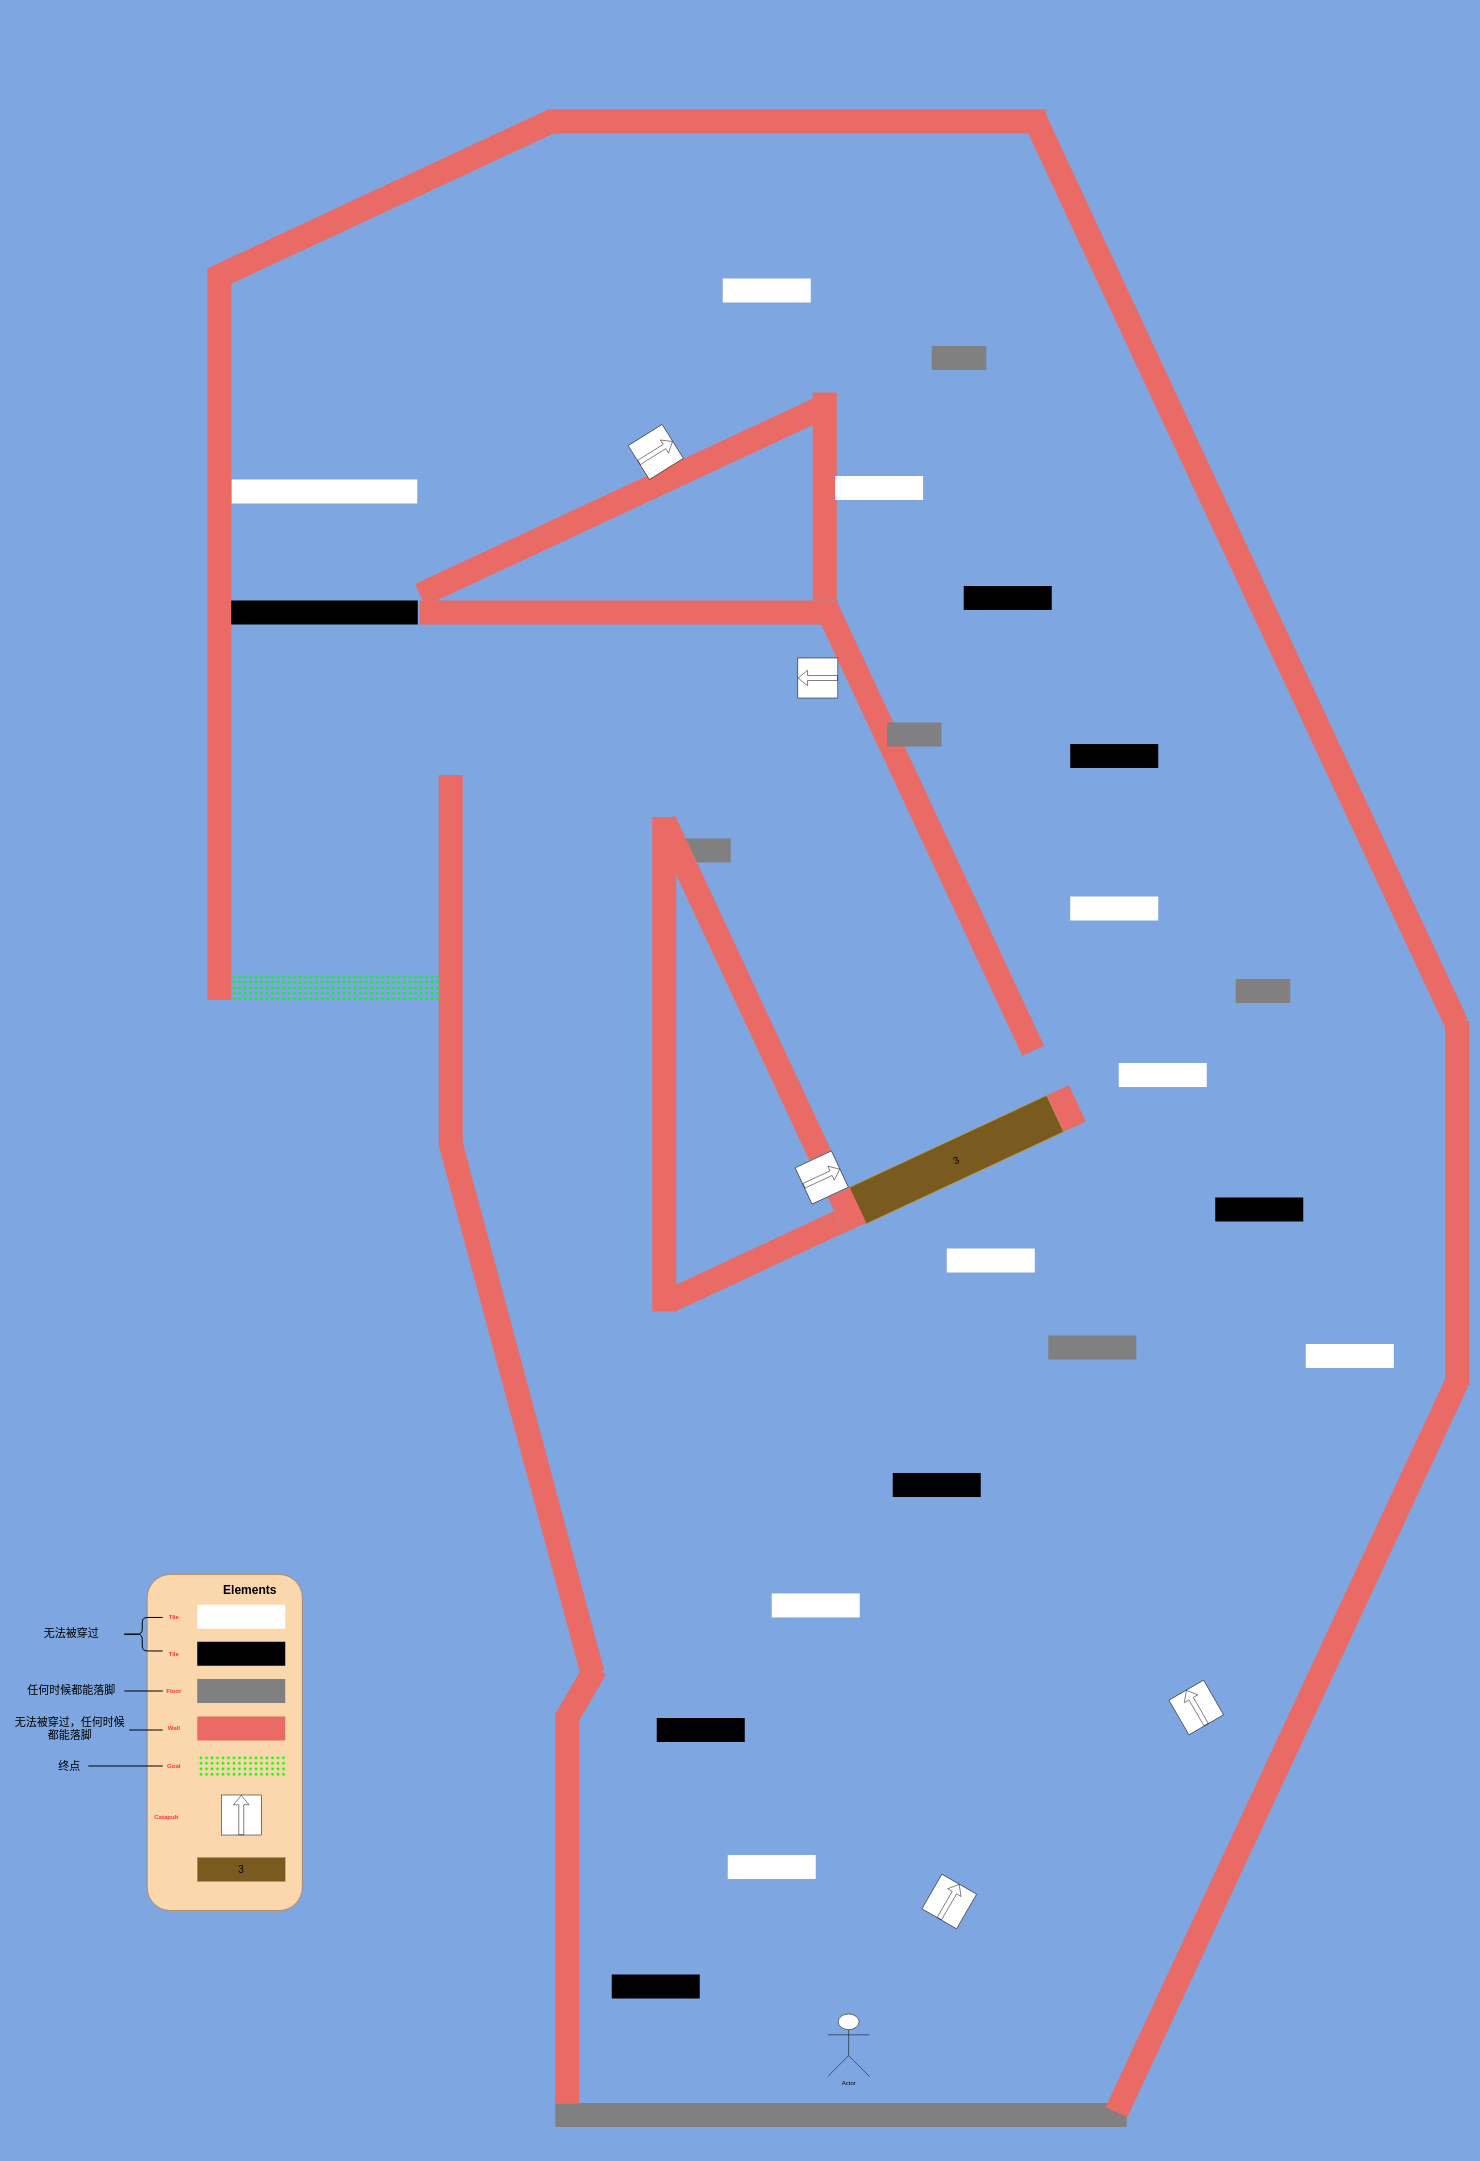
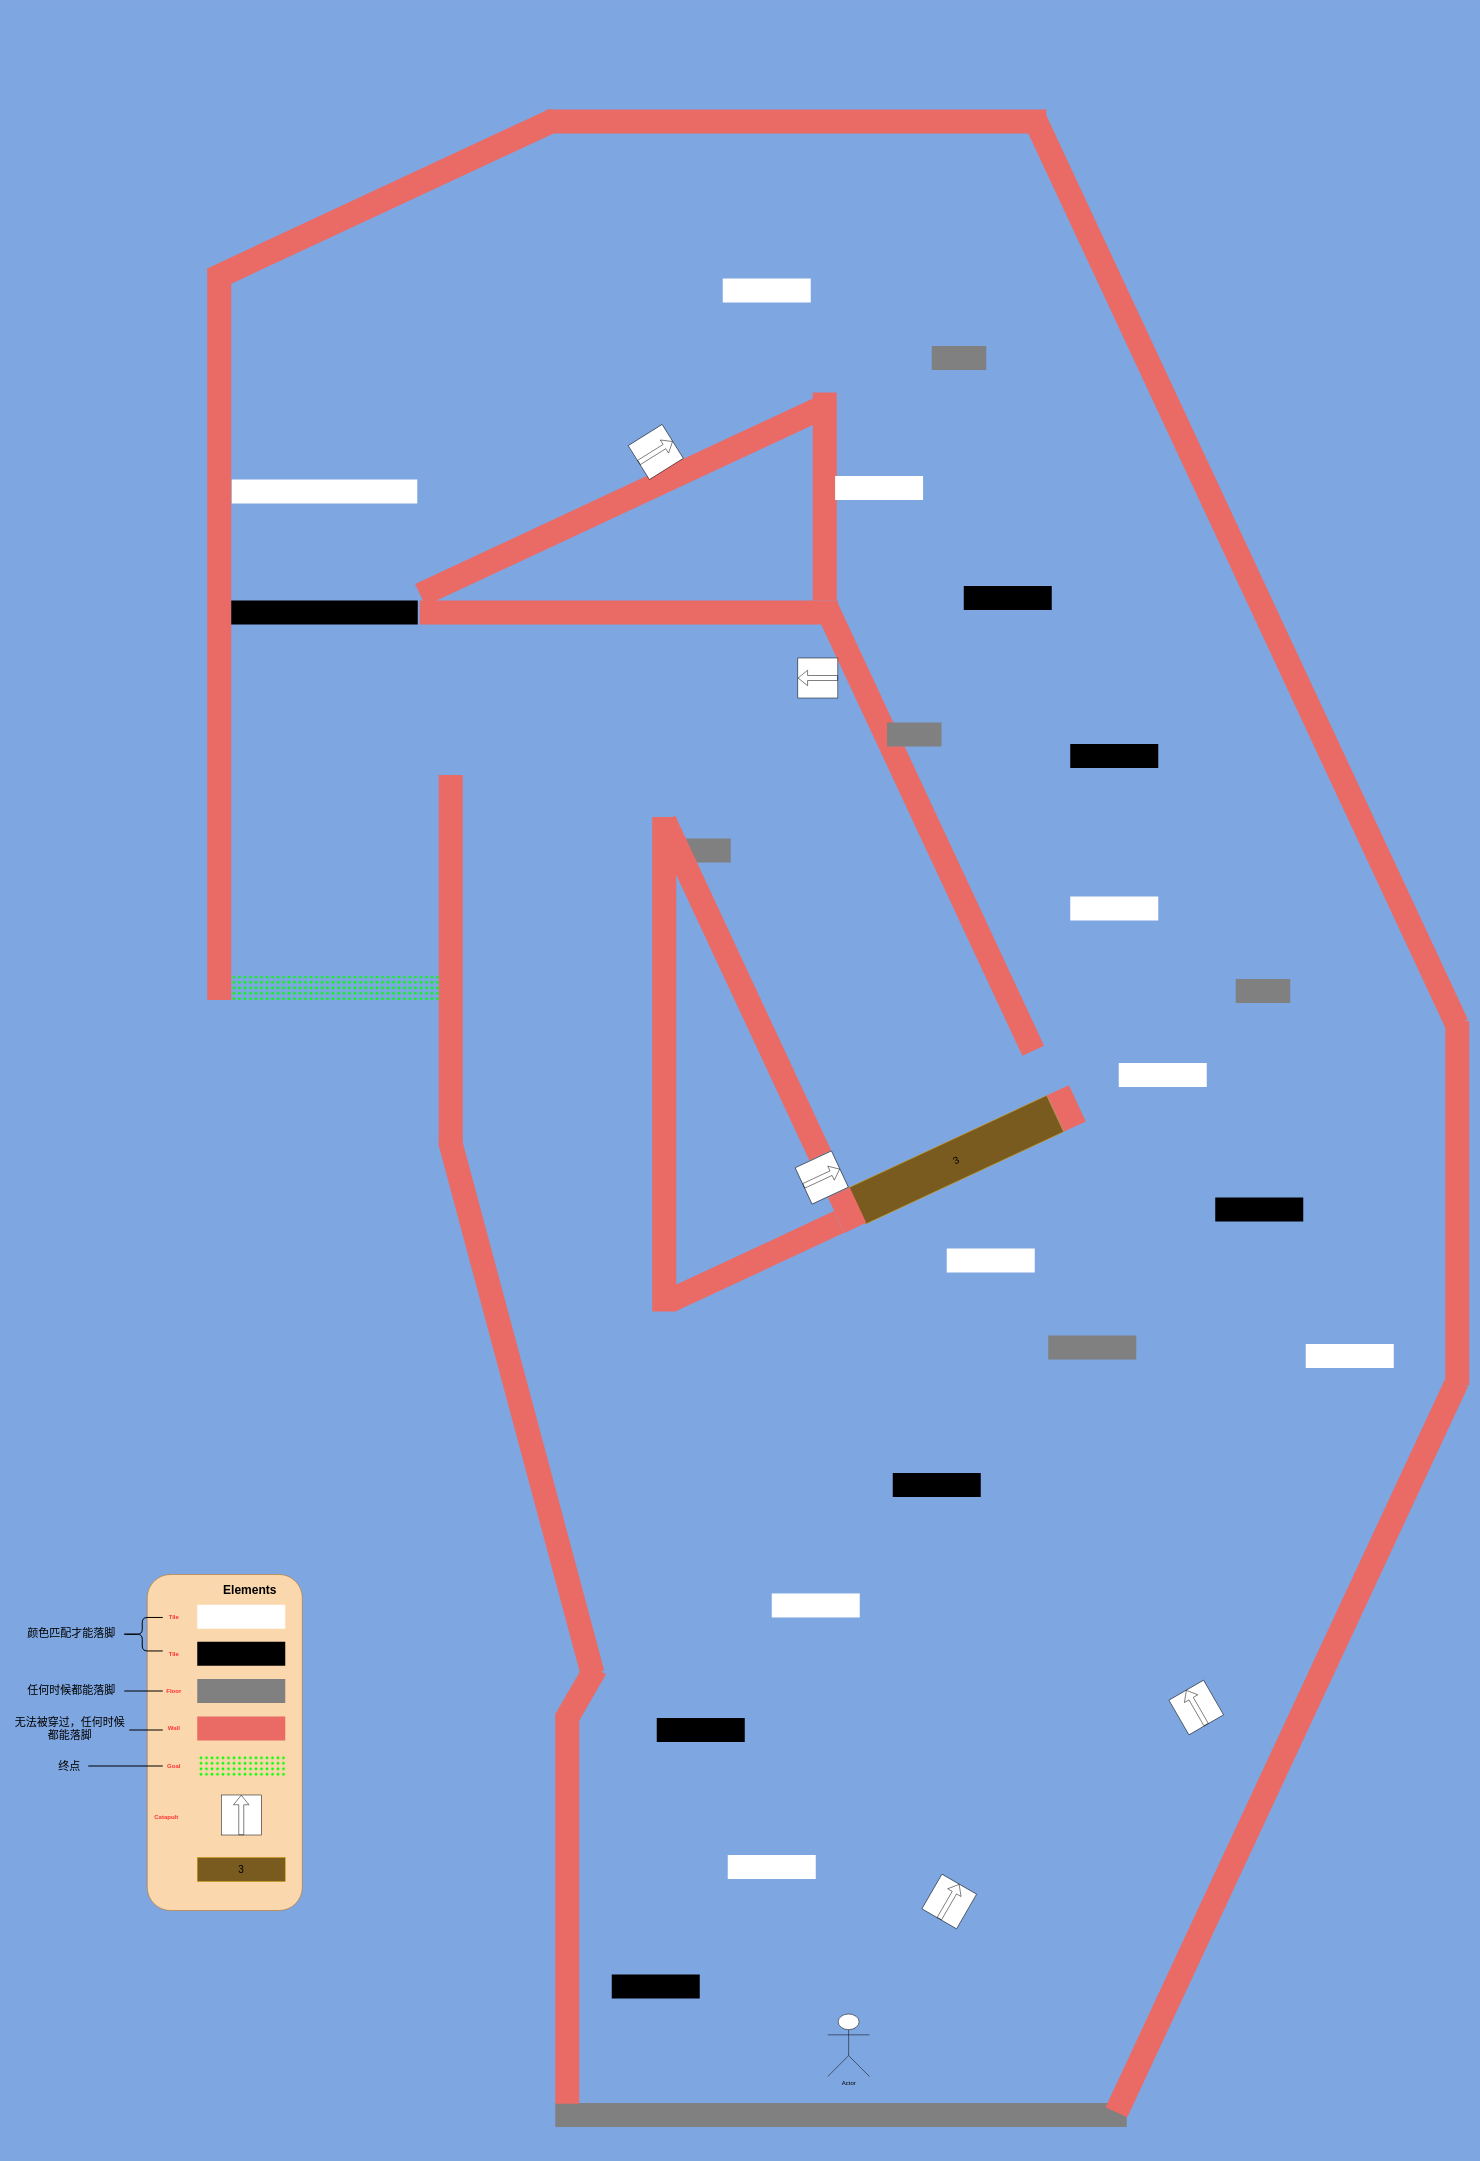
(72, 1634) -> (72, 1634)
